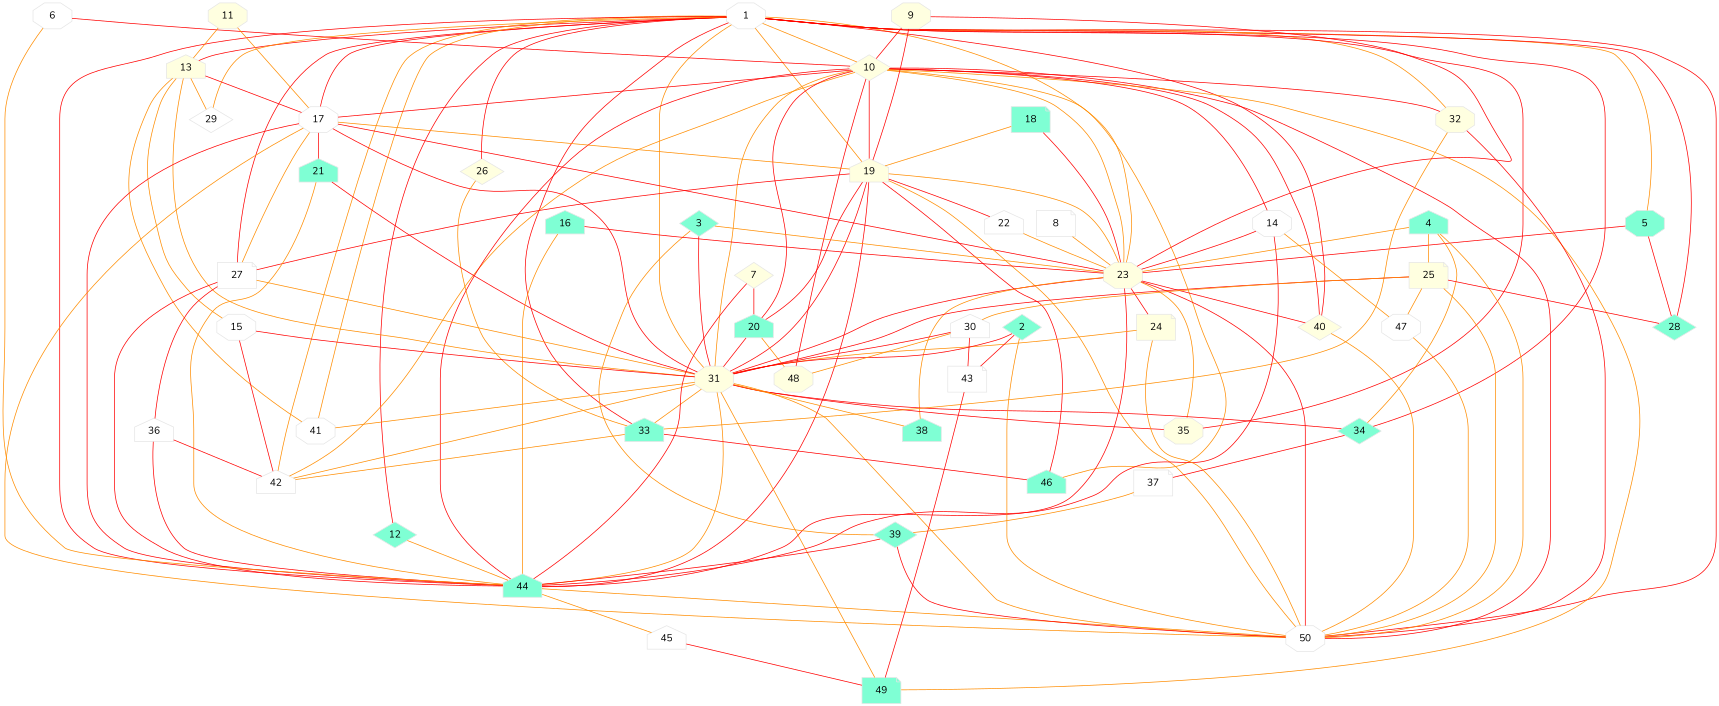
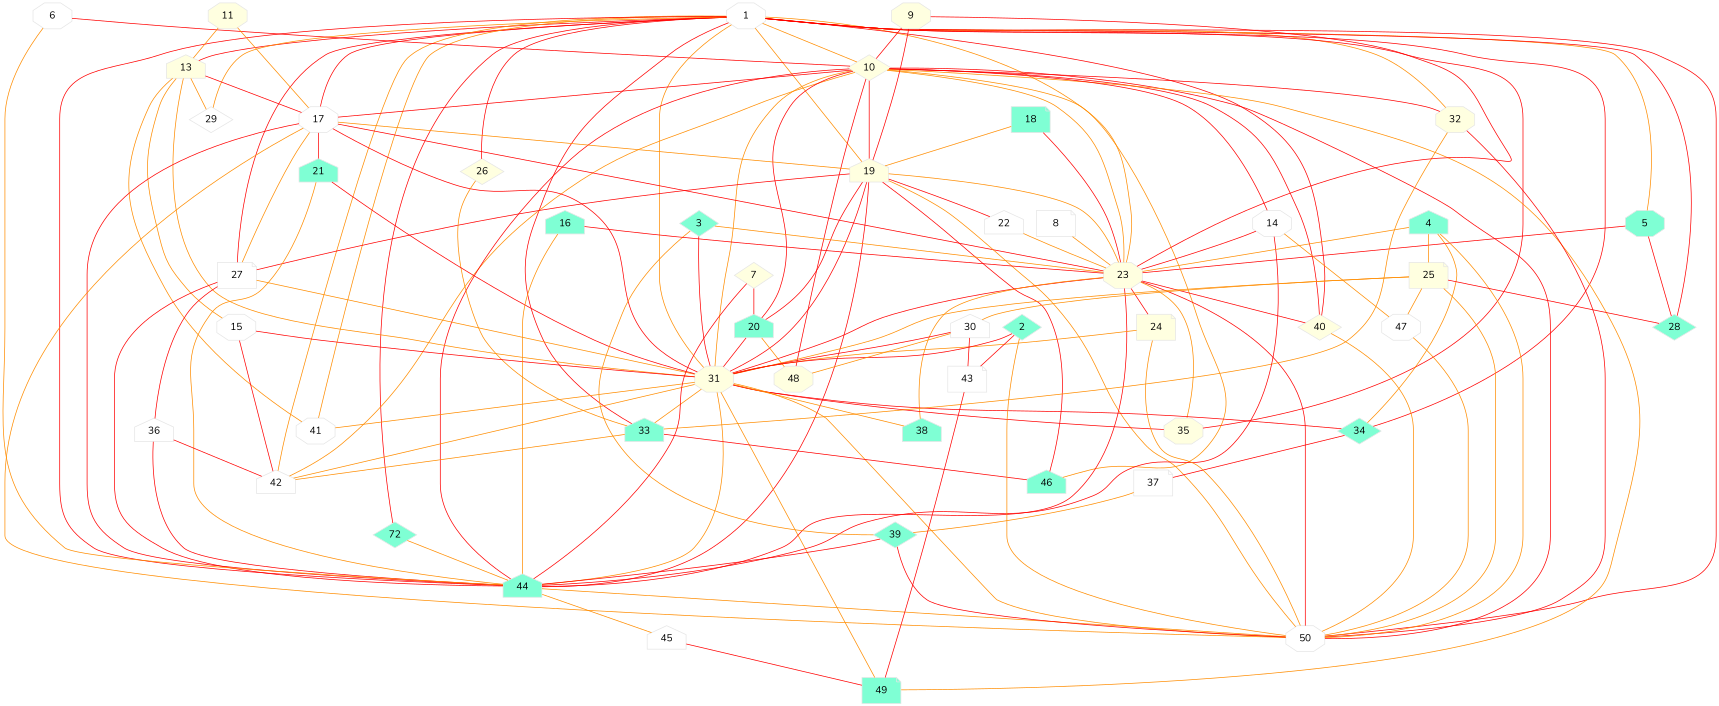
(1016, 304) -> (1016, 304)
(395, 535) -> (395, 535)
